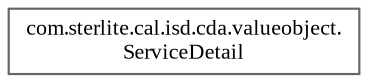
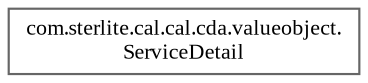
(184, 41) -> (184, 41)
